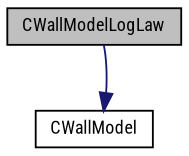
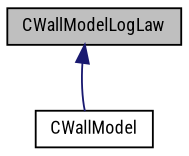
(106, 69) -> (82, 87)
